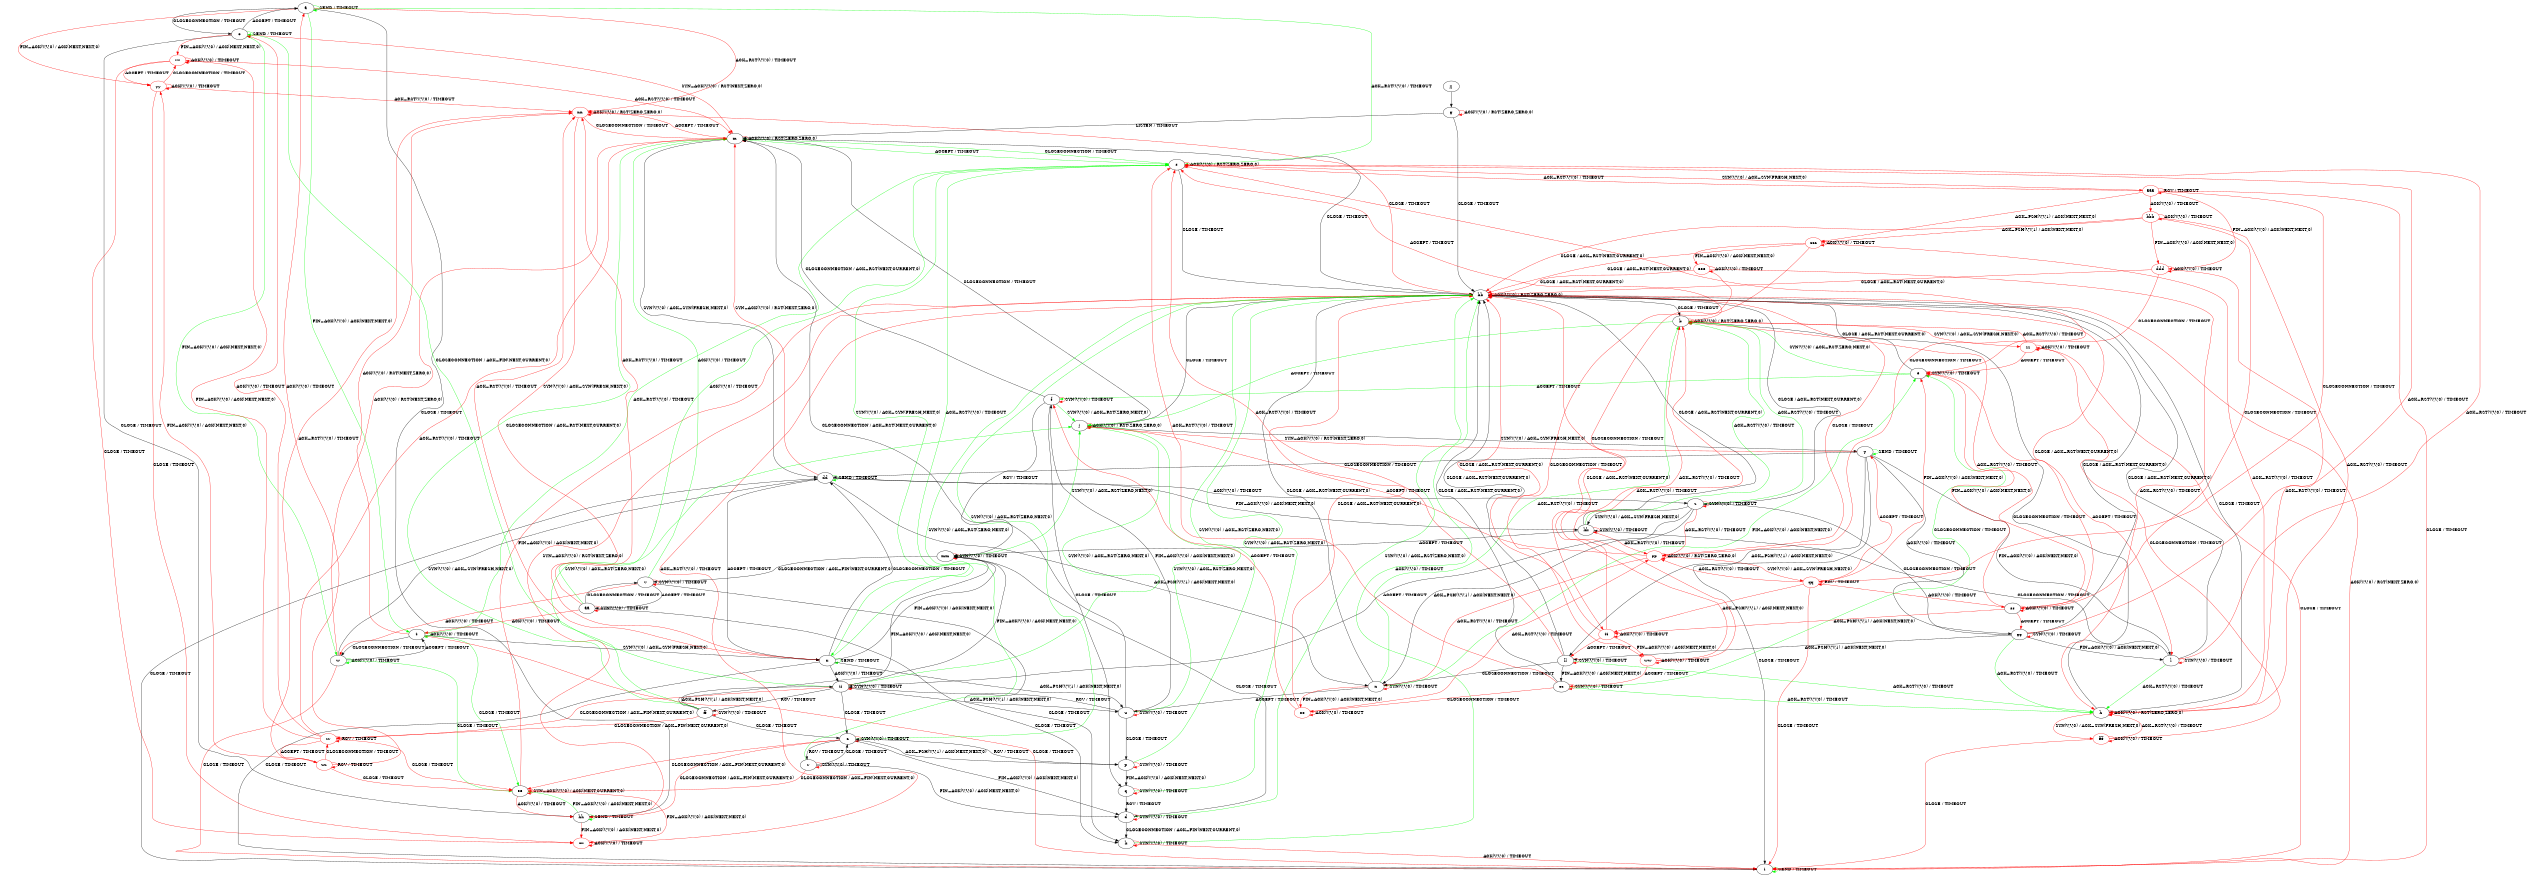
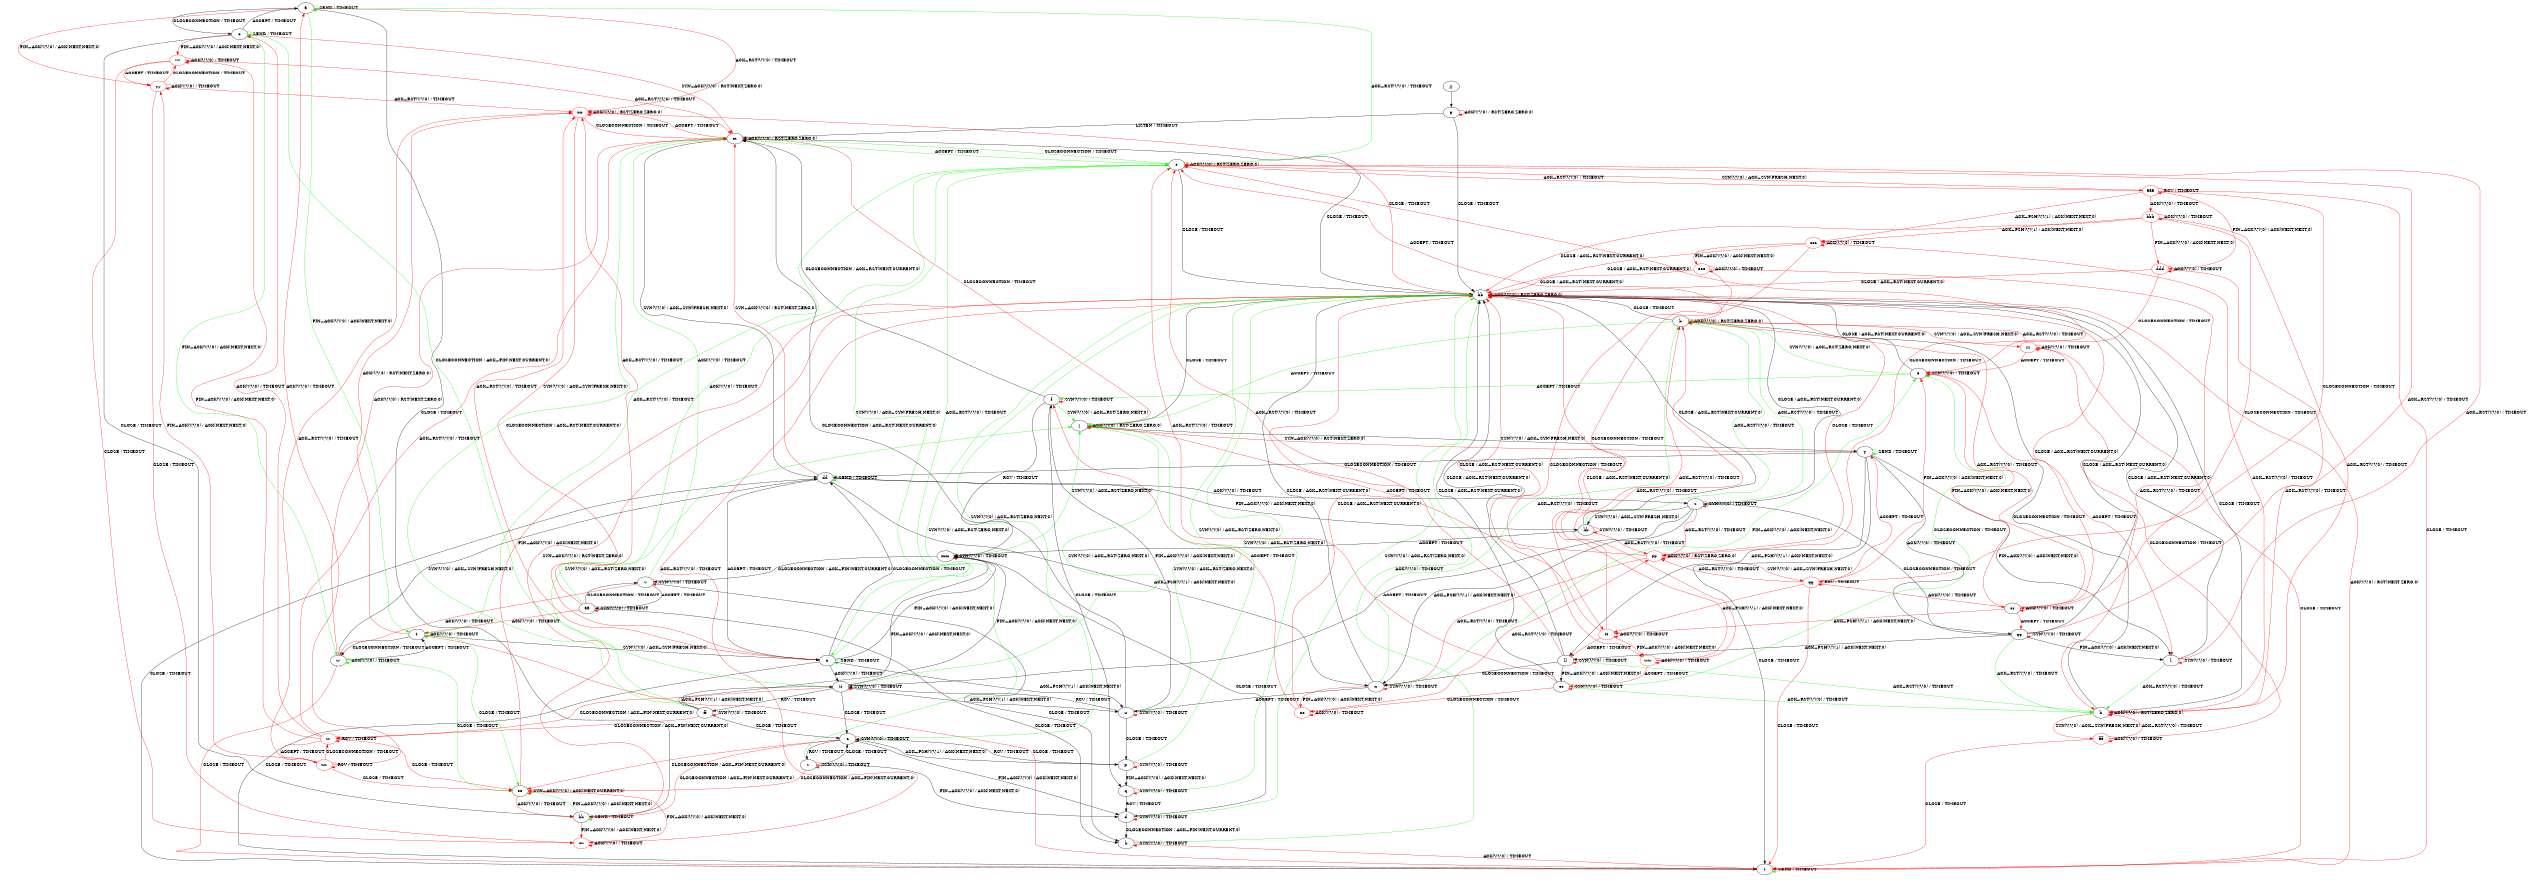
(965, 285) -> (965, 285)
(1605, 300) -> (1584, 299)
(1897, 572) -> none
